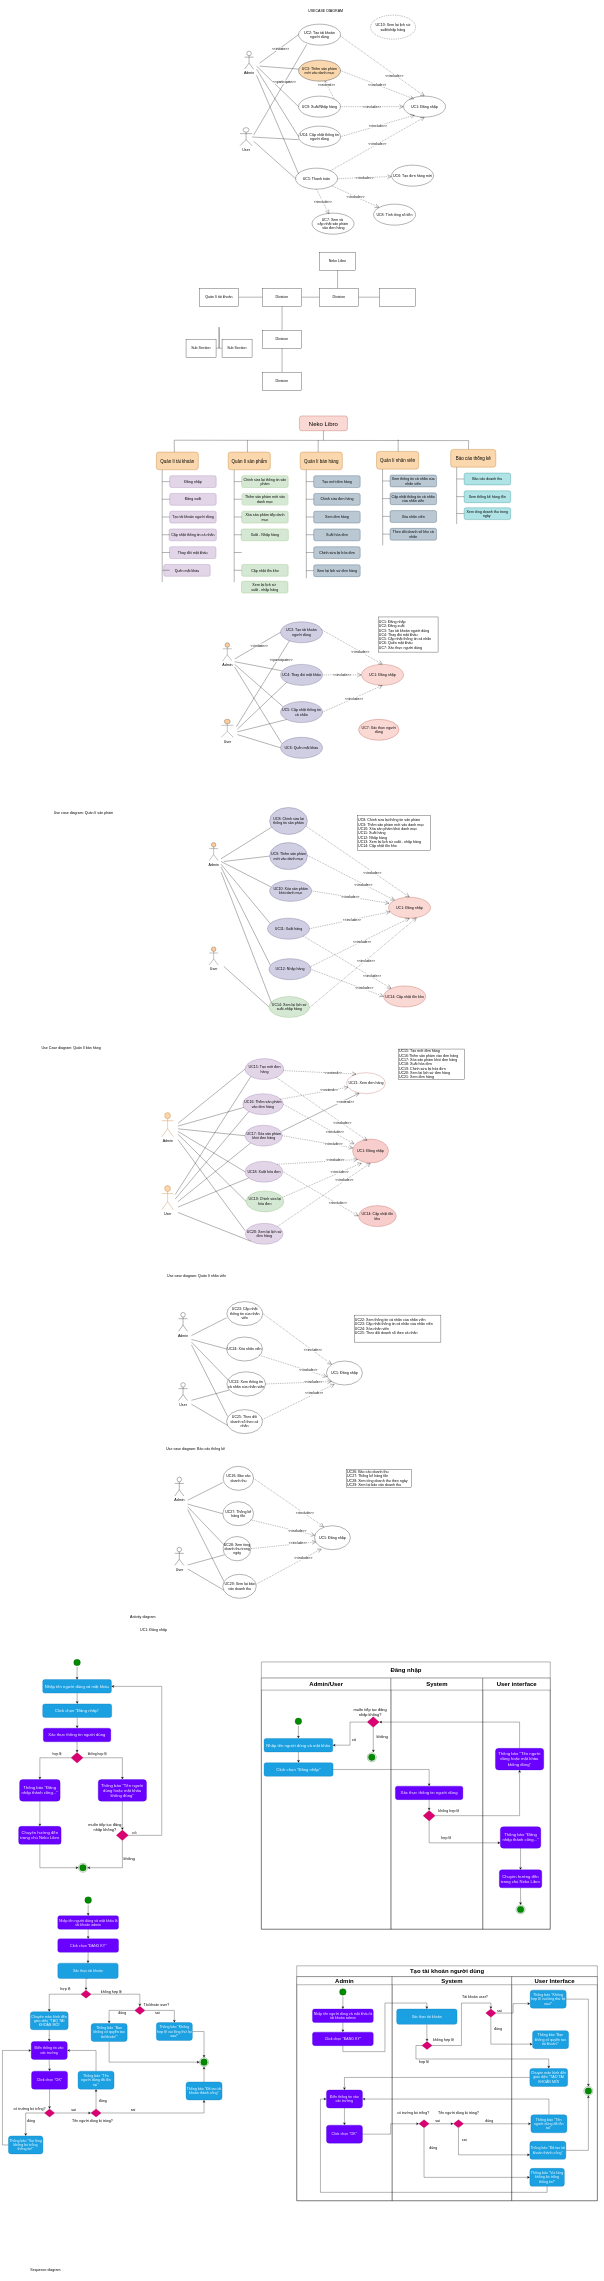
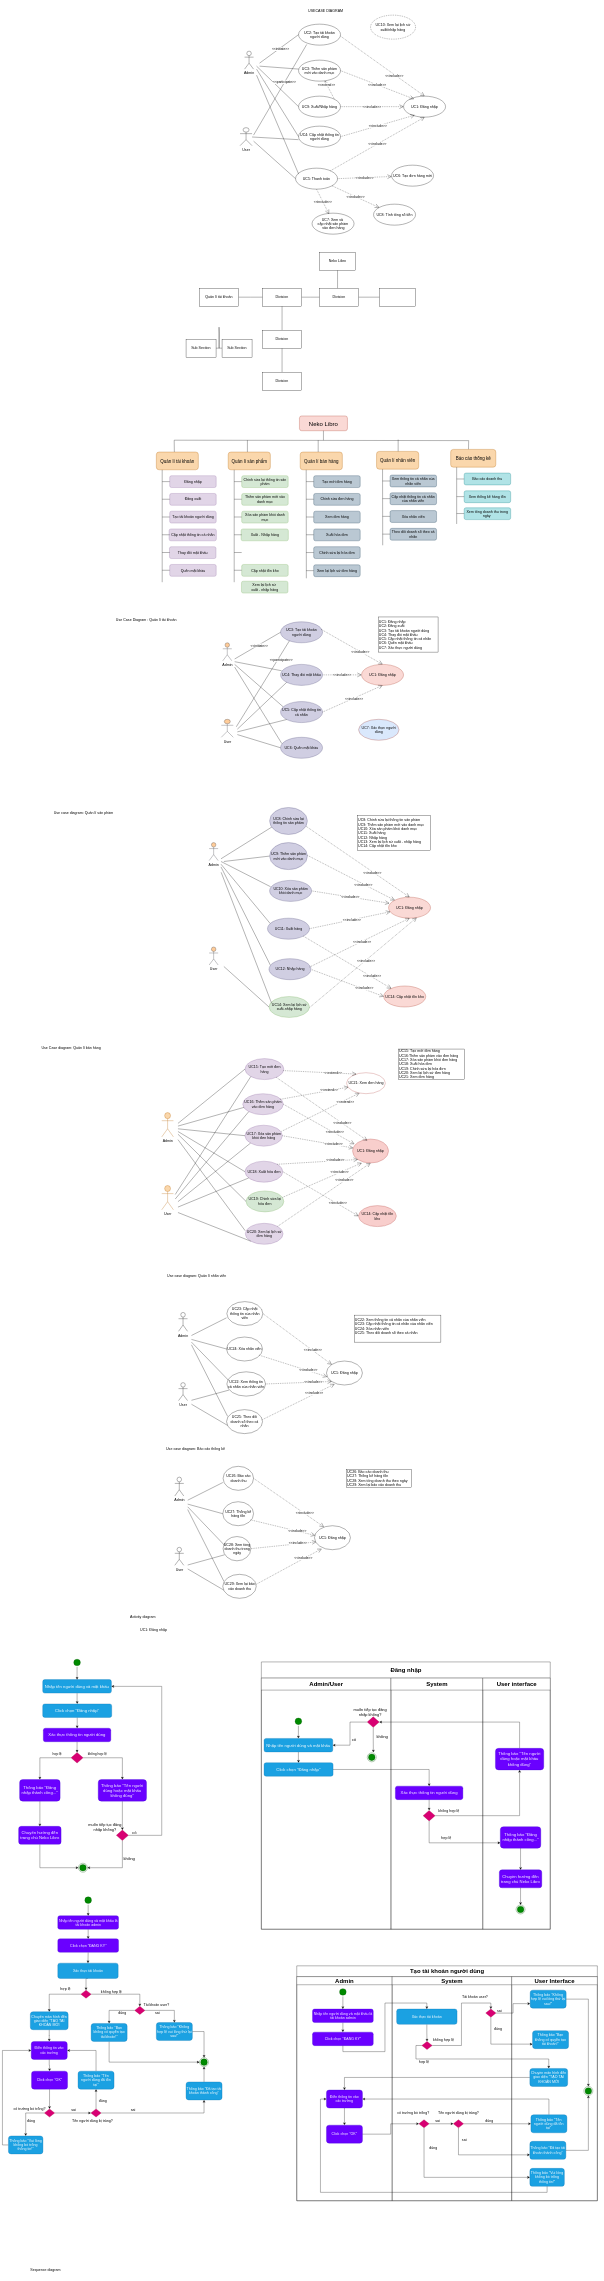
(319, 71) -> (319, 71)
(265, 499) -> (265, 499)
(265, 517) -> (265, 517)
(413, 534) -> (413, 534)
(187, 570) -> (193, 570)
none -> (146, 620)
(379, 730) -> (379, 730)
(307, 1119) -> (307, 1119)
